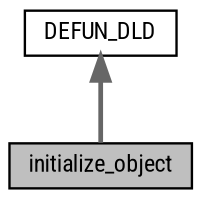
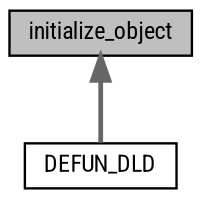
(101, 112) -> (101, 112)
